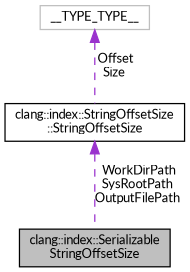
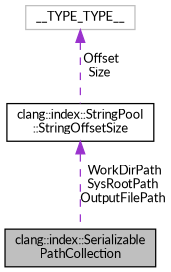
(95, 122) -> (80, 122)
(95, 248) -> (80, 248)
